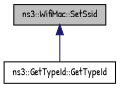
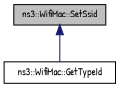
(60, 73) -> (60, 73)
